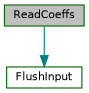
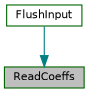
(44, 41) -> (44, 41)
